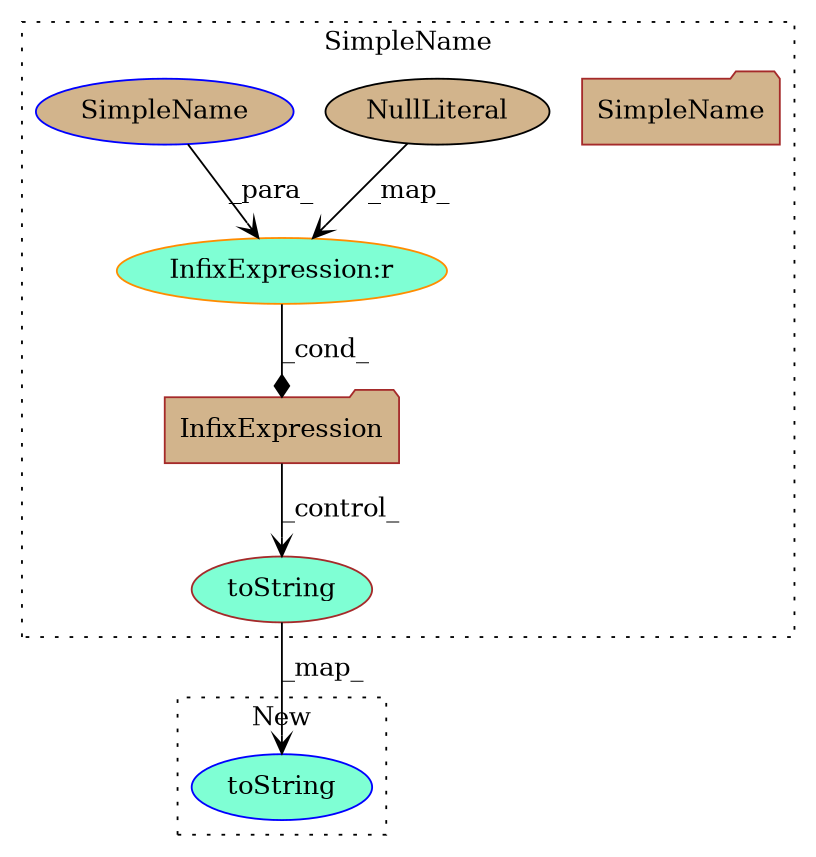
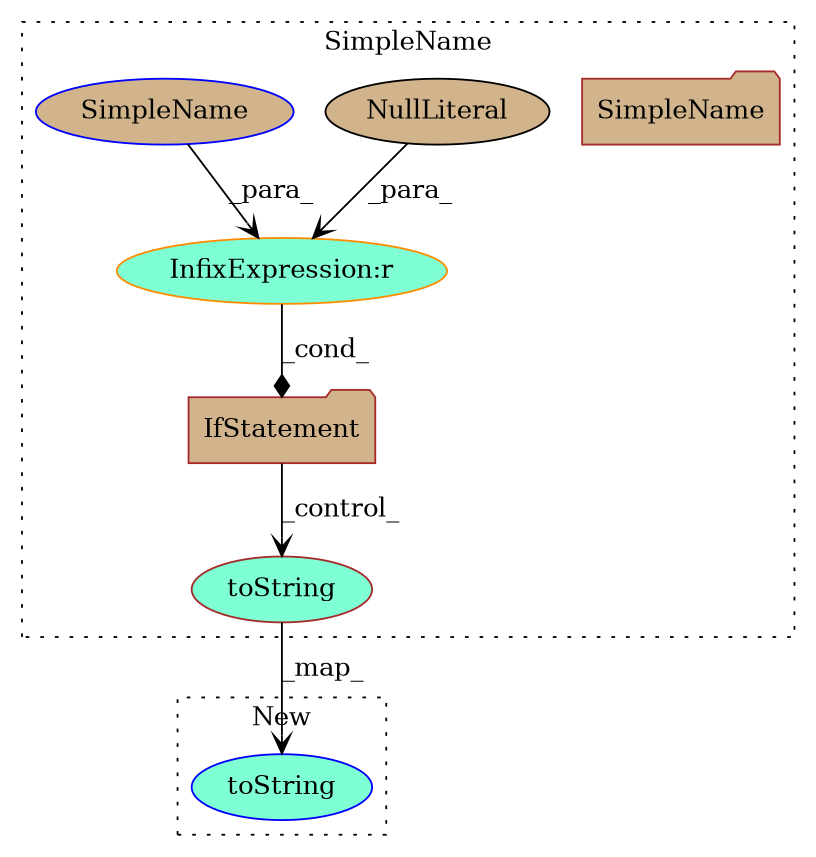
(409, 191) -> (410, 191)
(282, 430) -> (282, 430)
